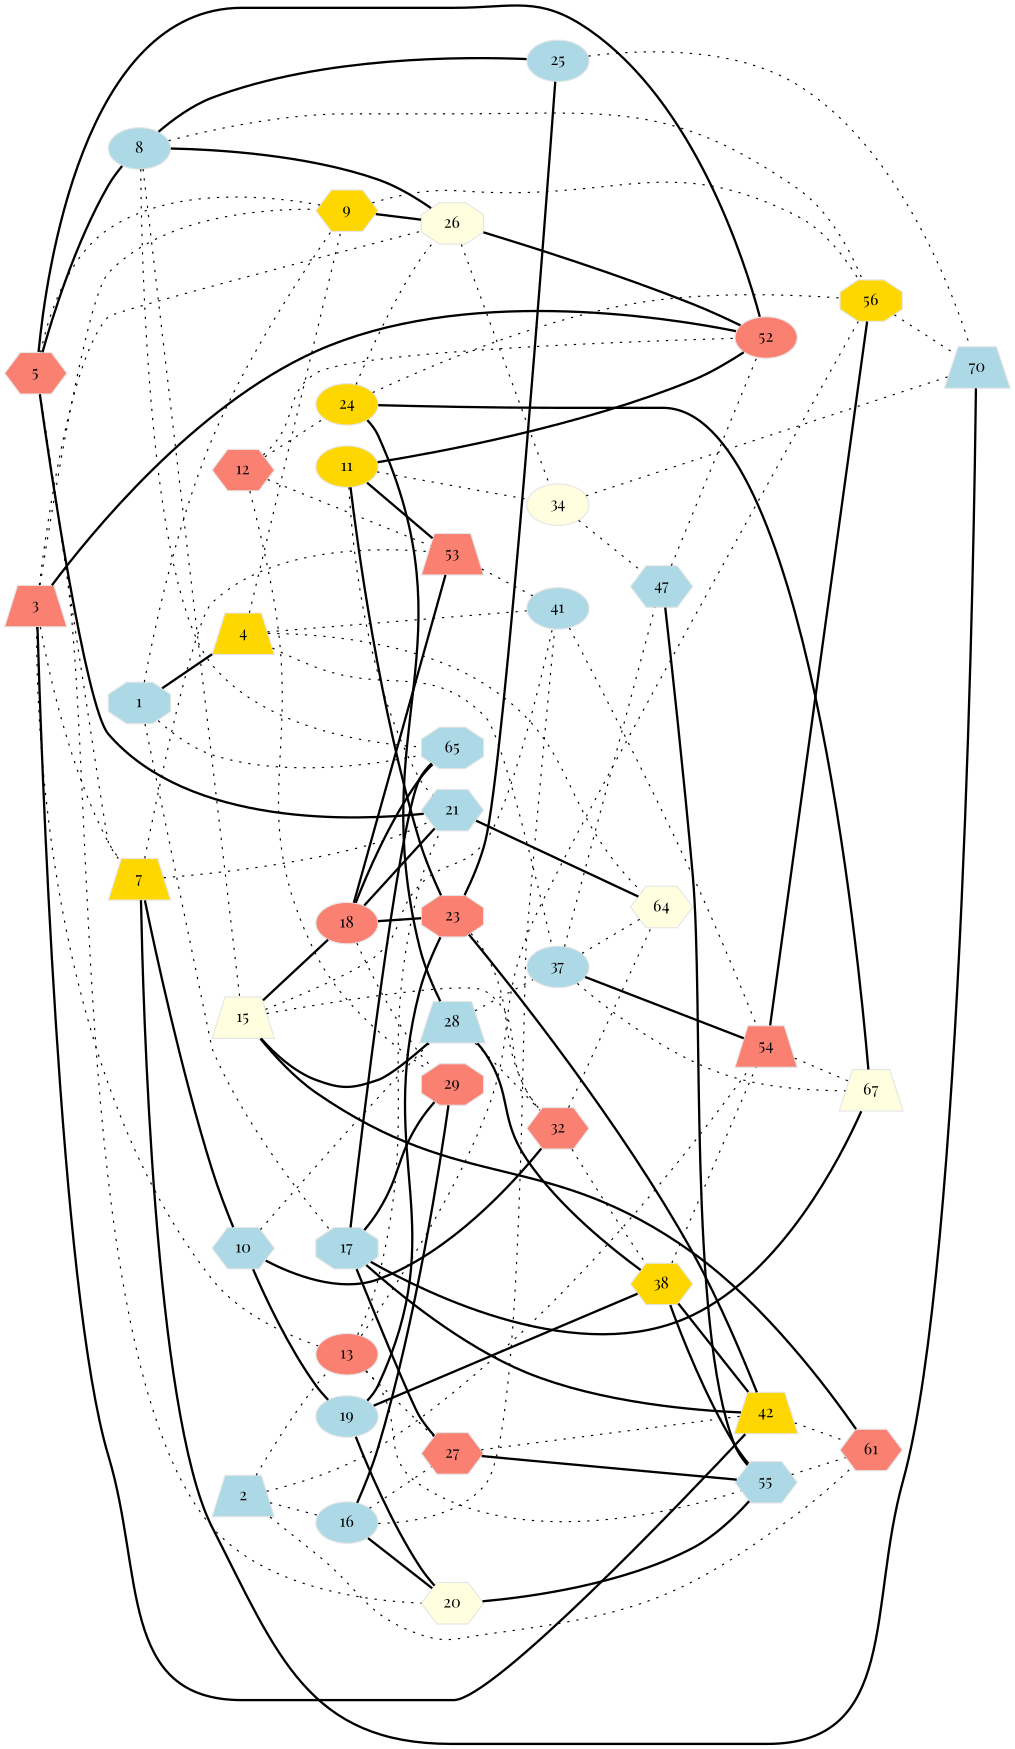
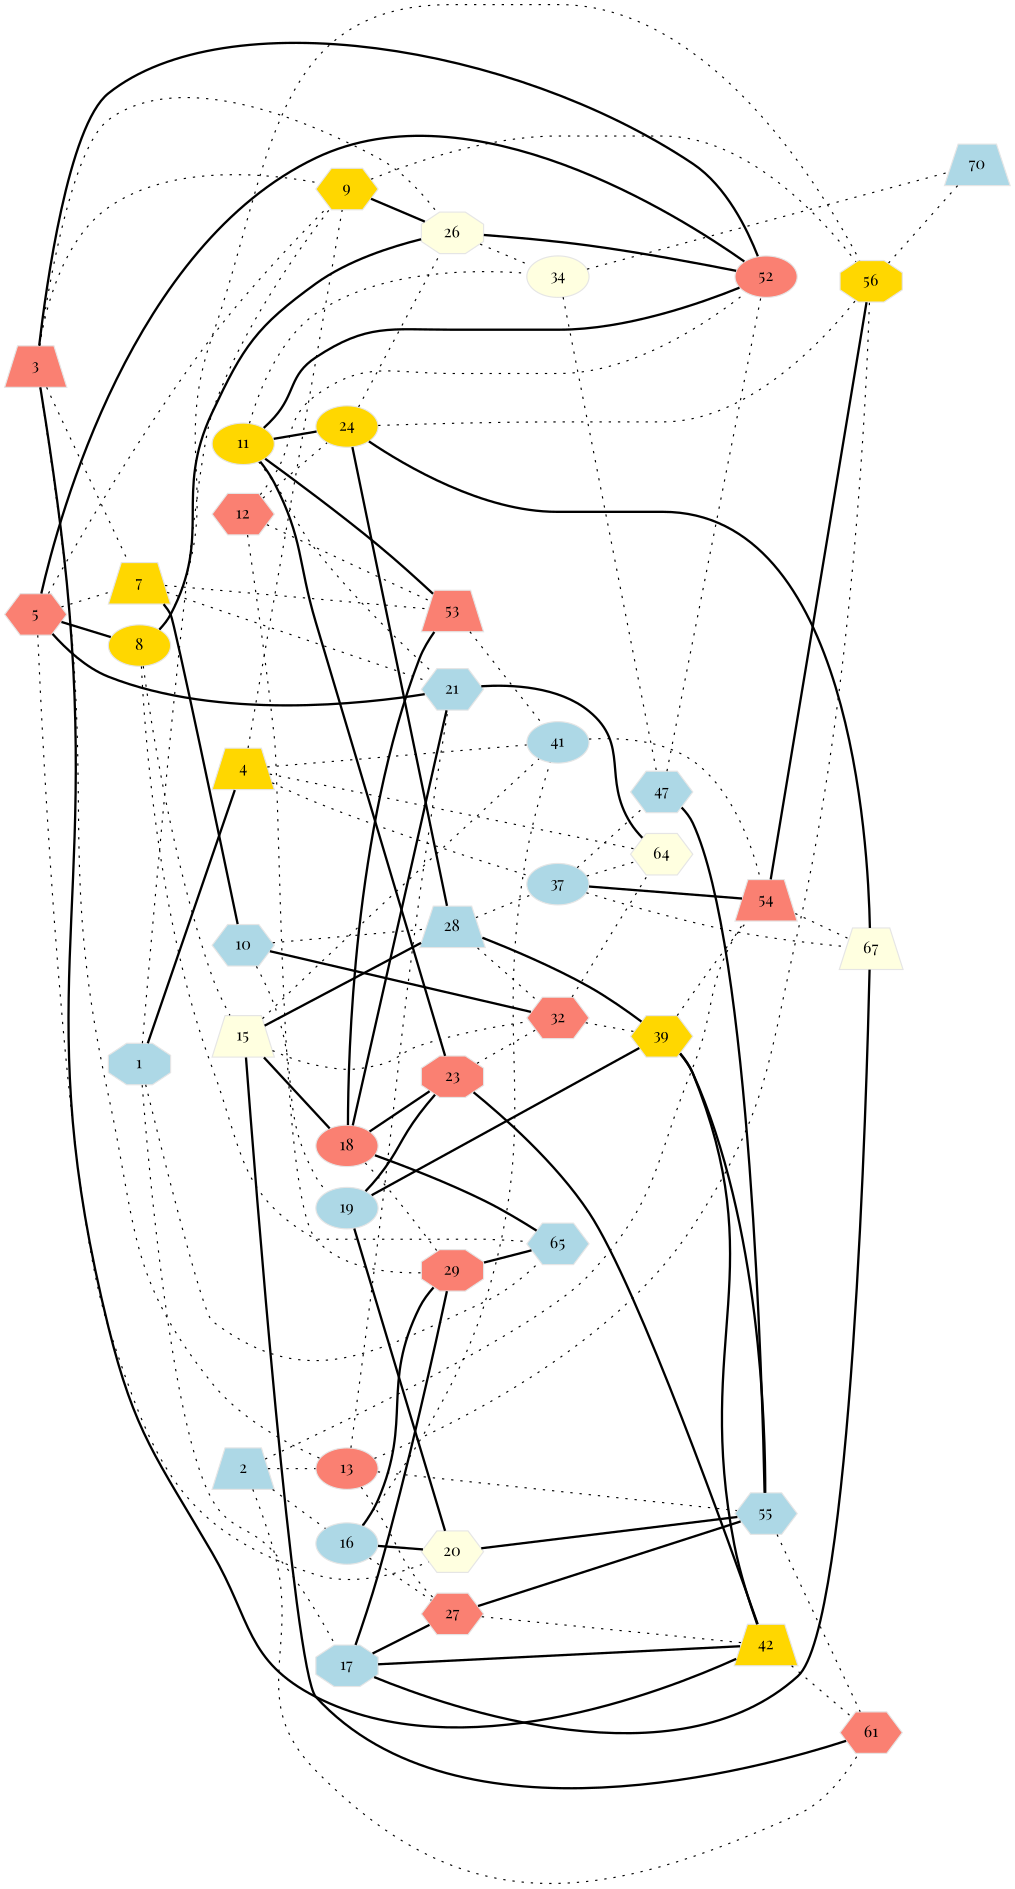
(558, 61) -> none
(139, 148) -> (139, 646)
none -> (295, 435)
(452, 748) -> (558, 1244)
(379, 1004) -> (508, 1256)
(662, 1284) -> (662, 1036)
(290, 1344) -> (290, 1080)
(828, 1727) -> none
